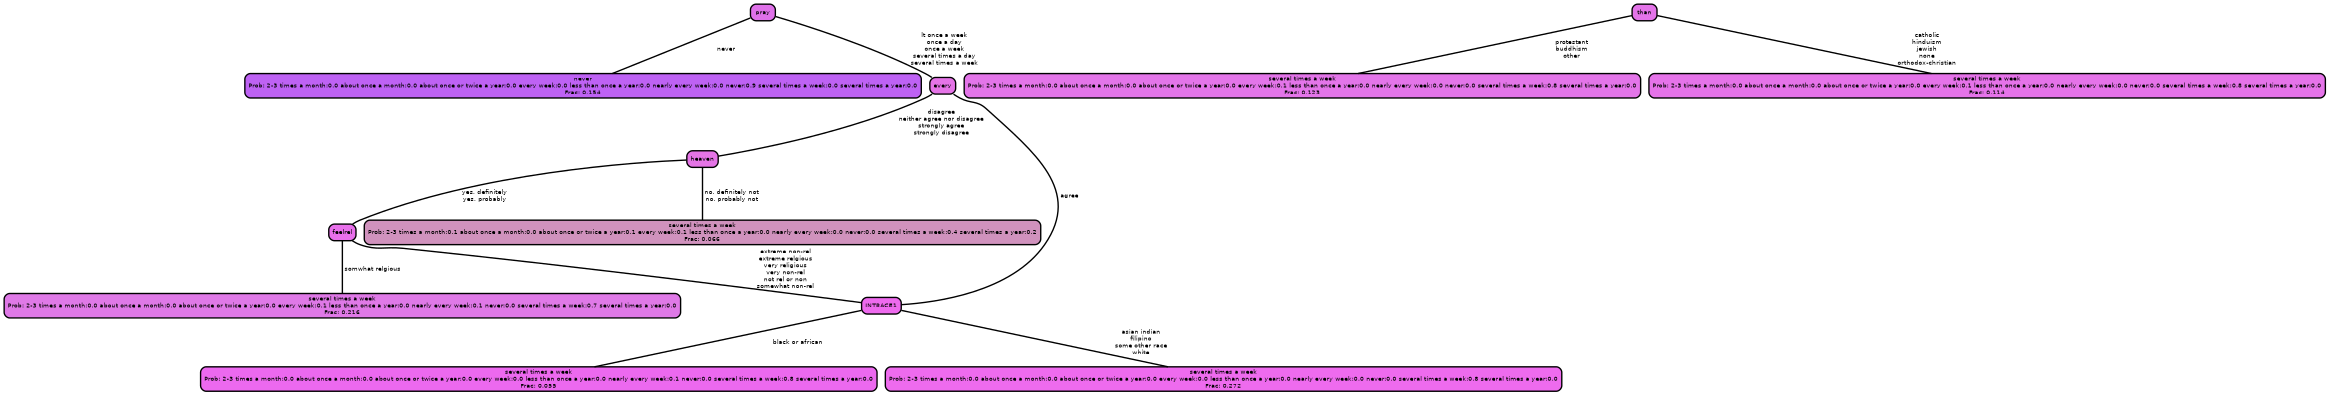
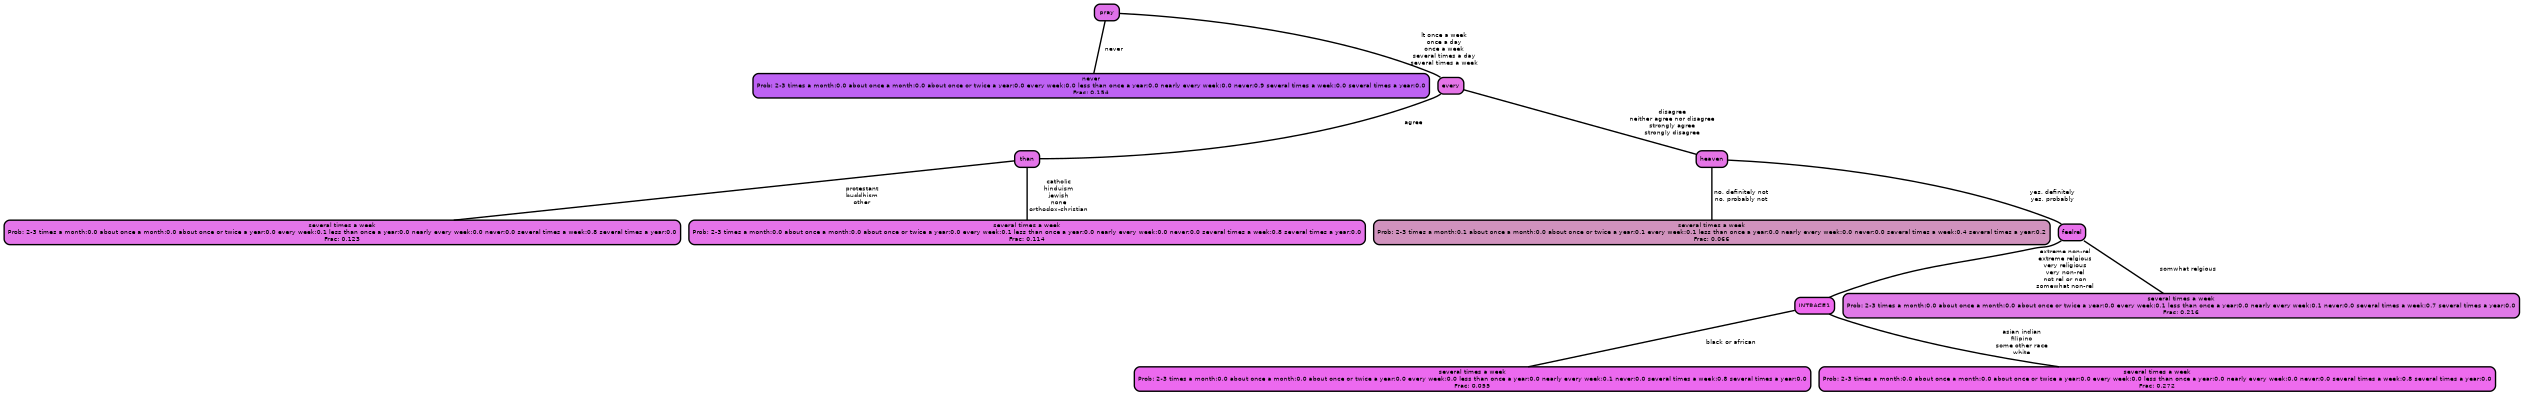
(1054, 226) -> (1243, 144)
